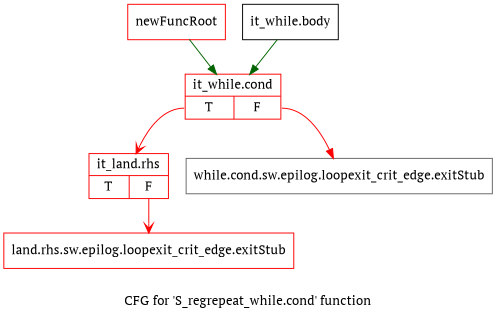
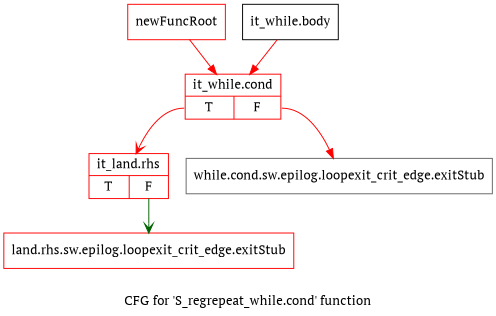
(200, 53) -> (200, 53)
(267, 53) -> (267, 53)
(149, 211) -> (149, 211)
